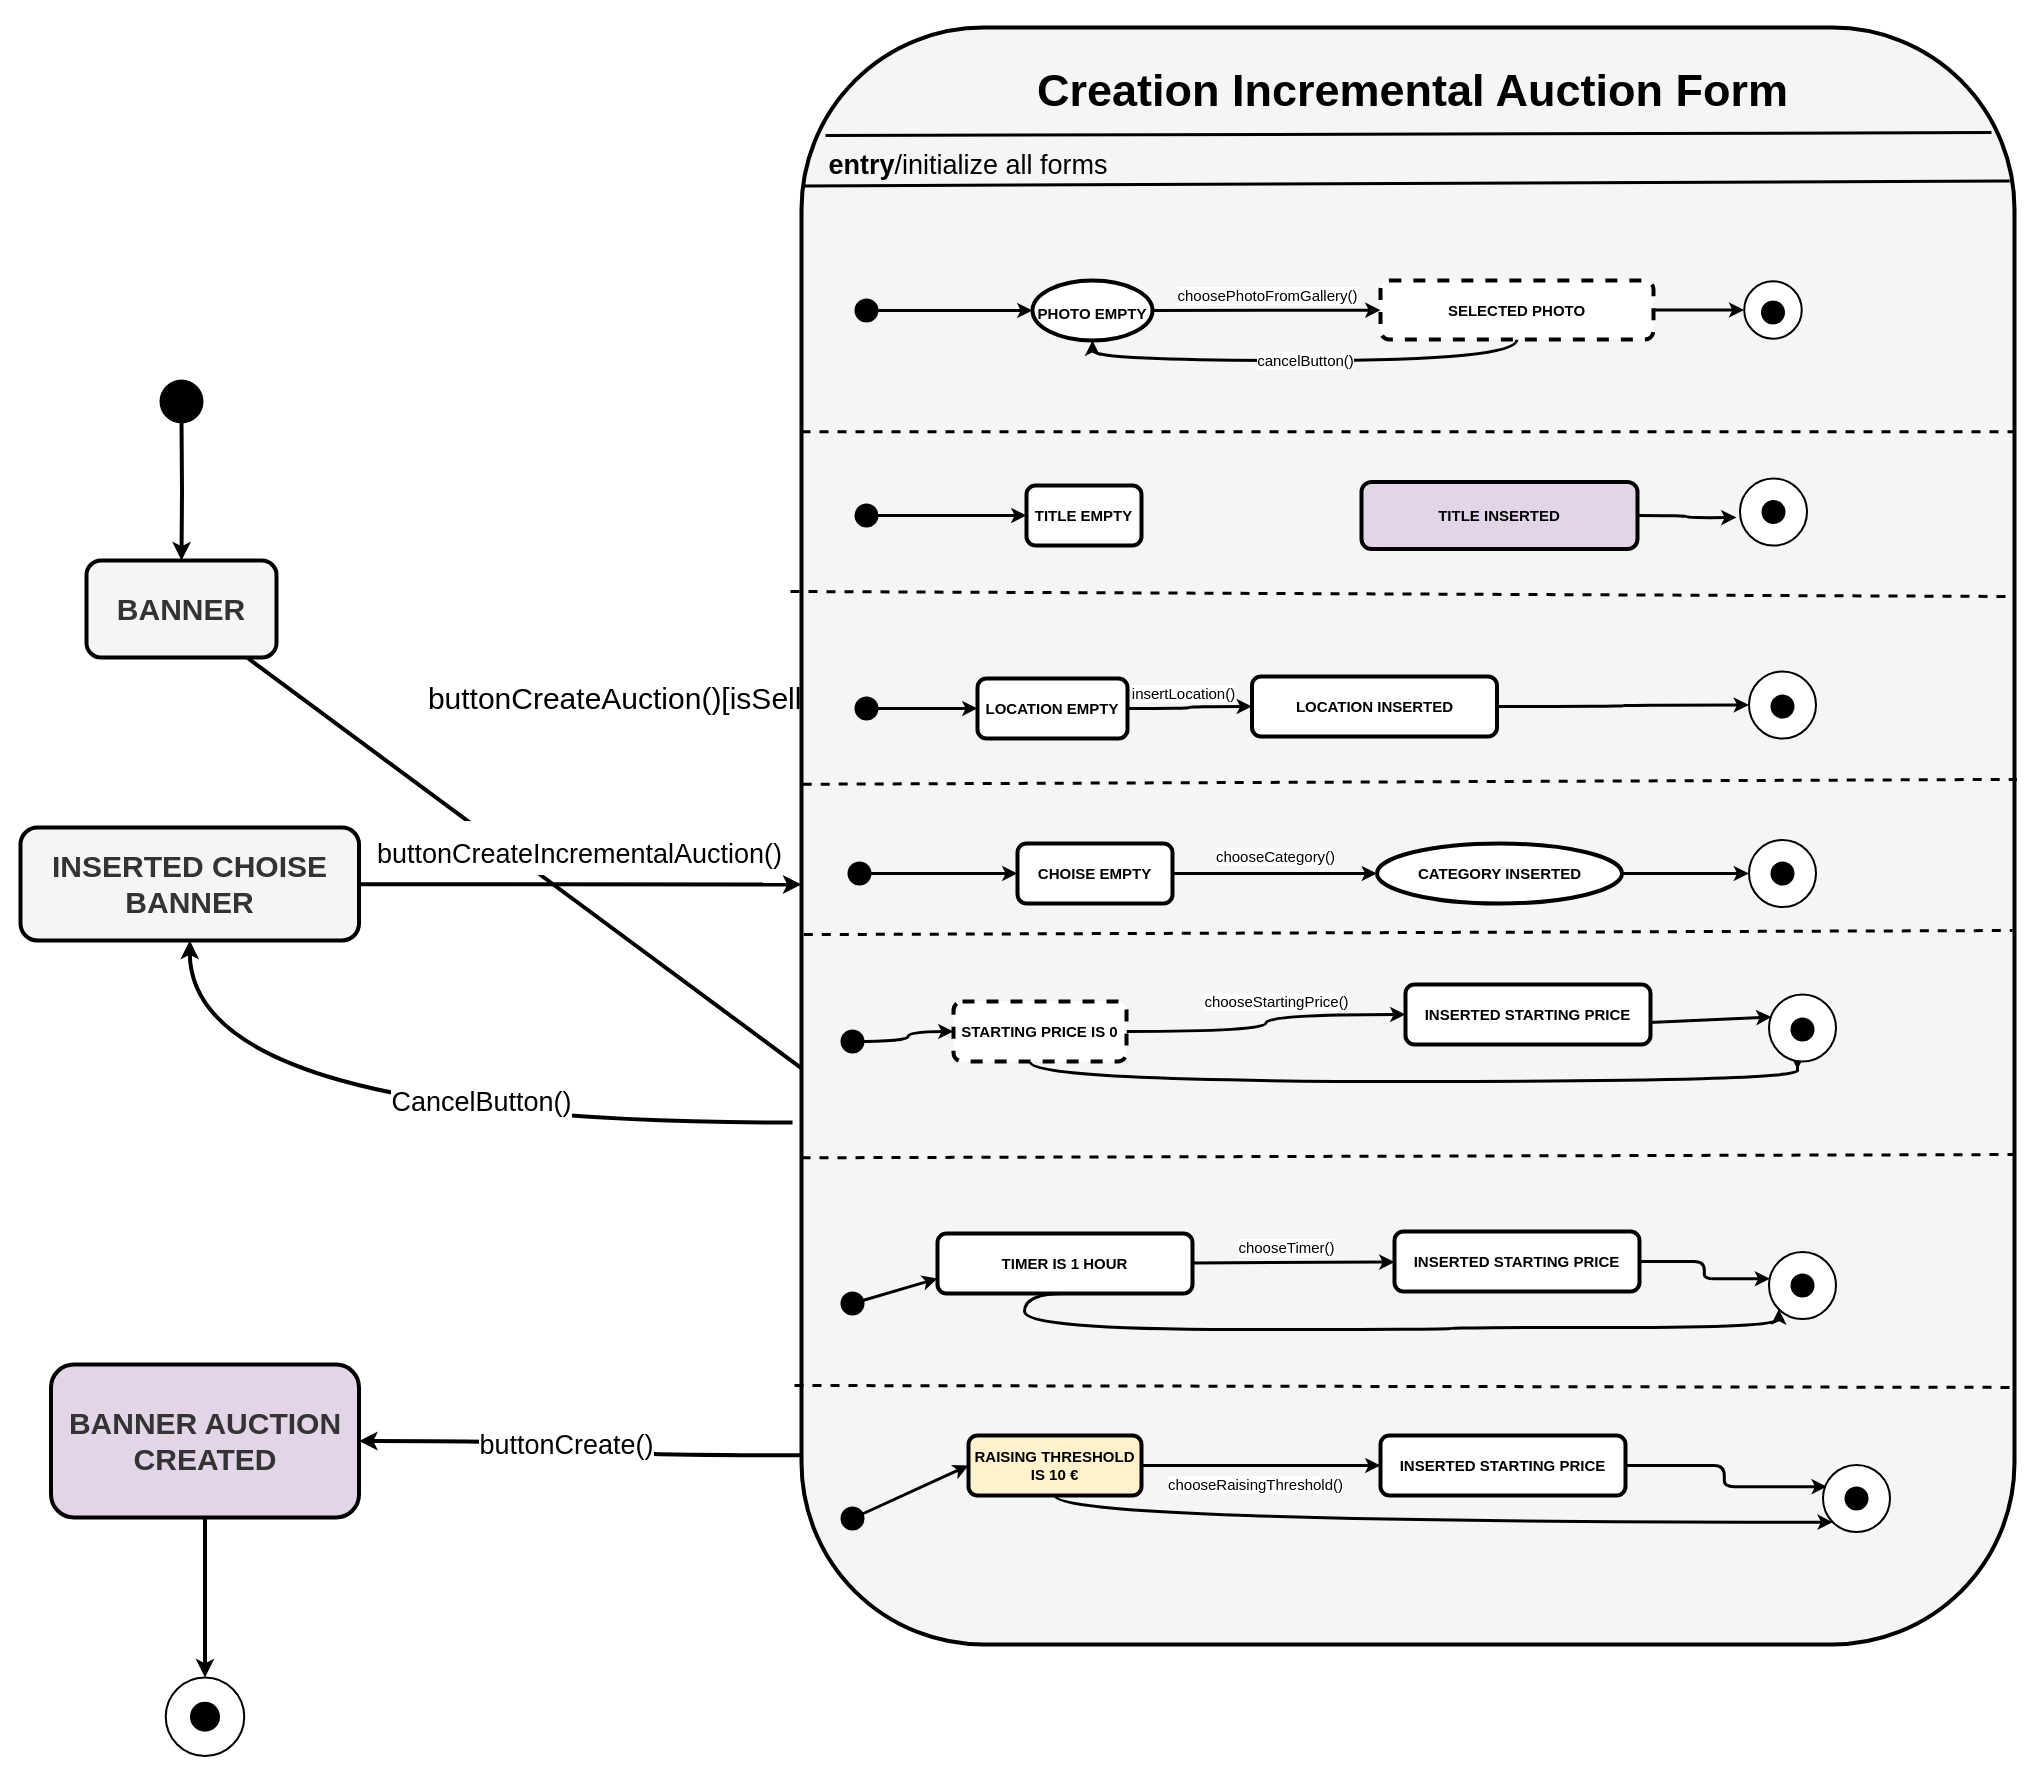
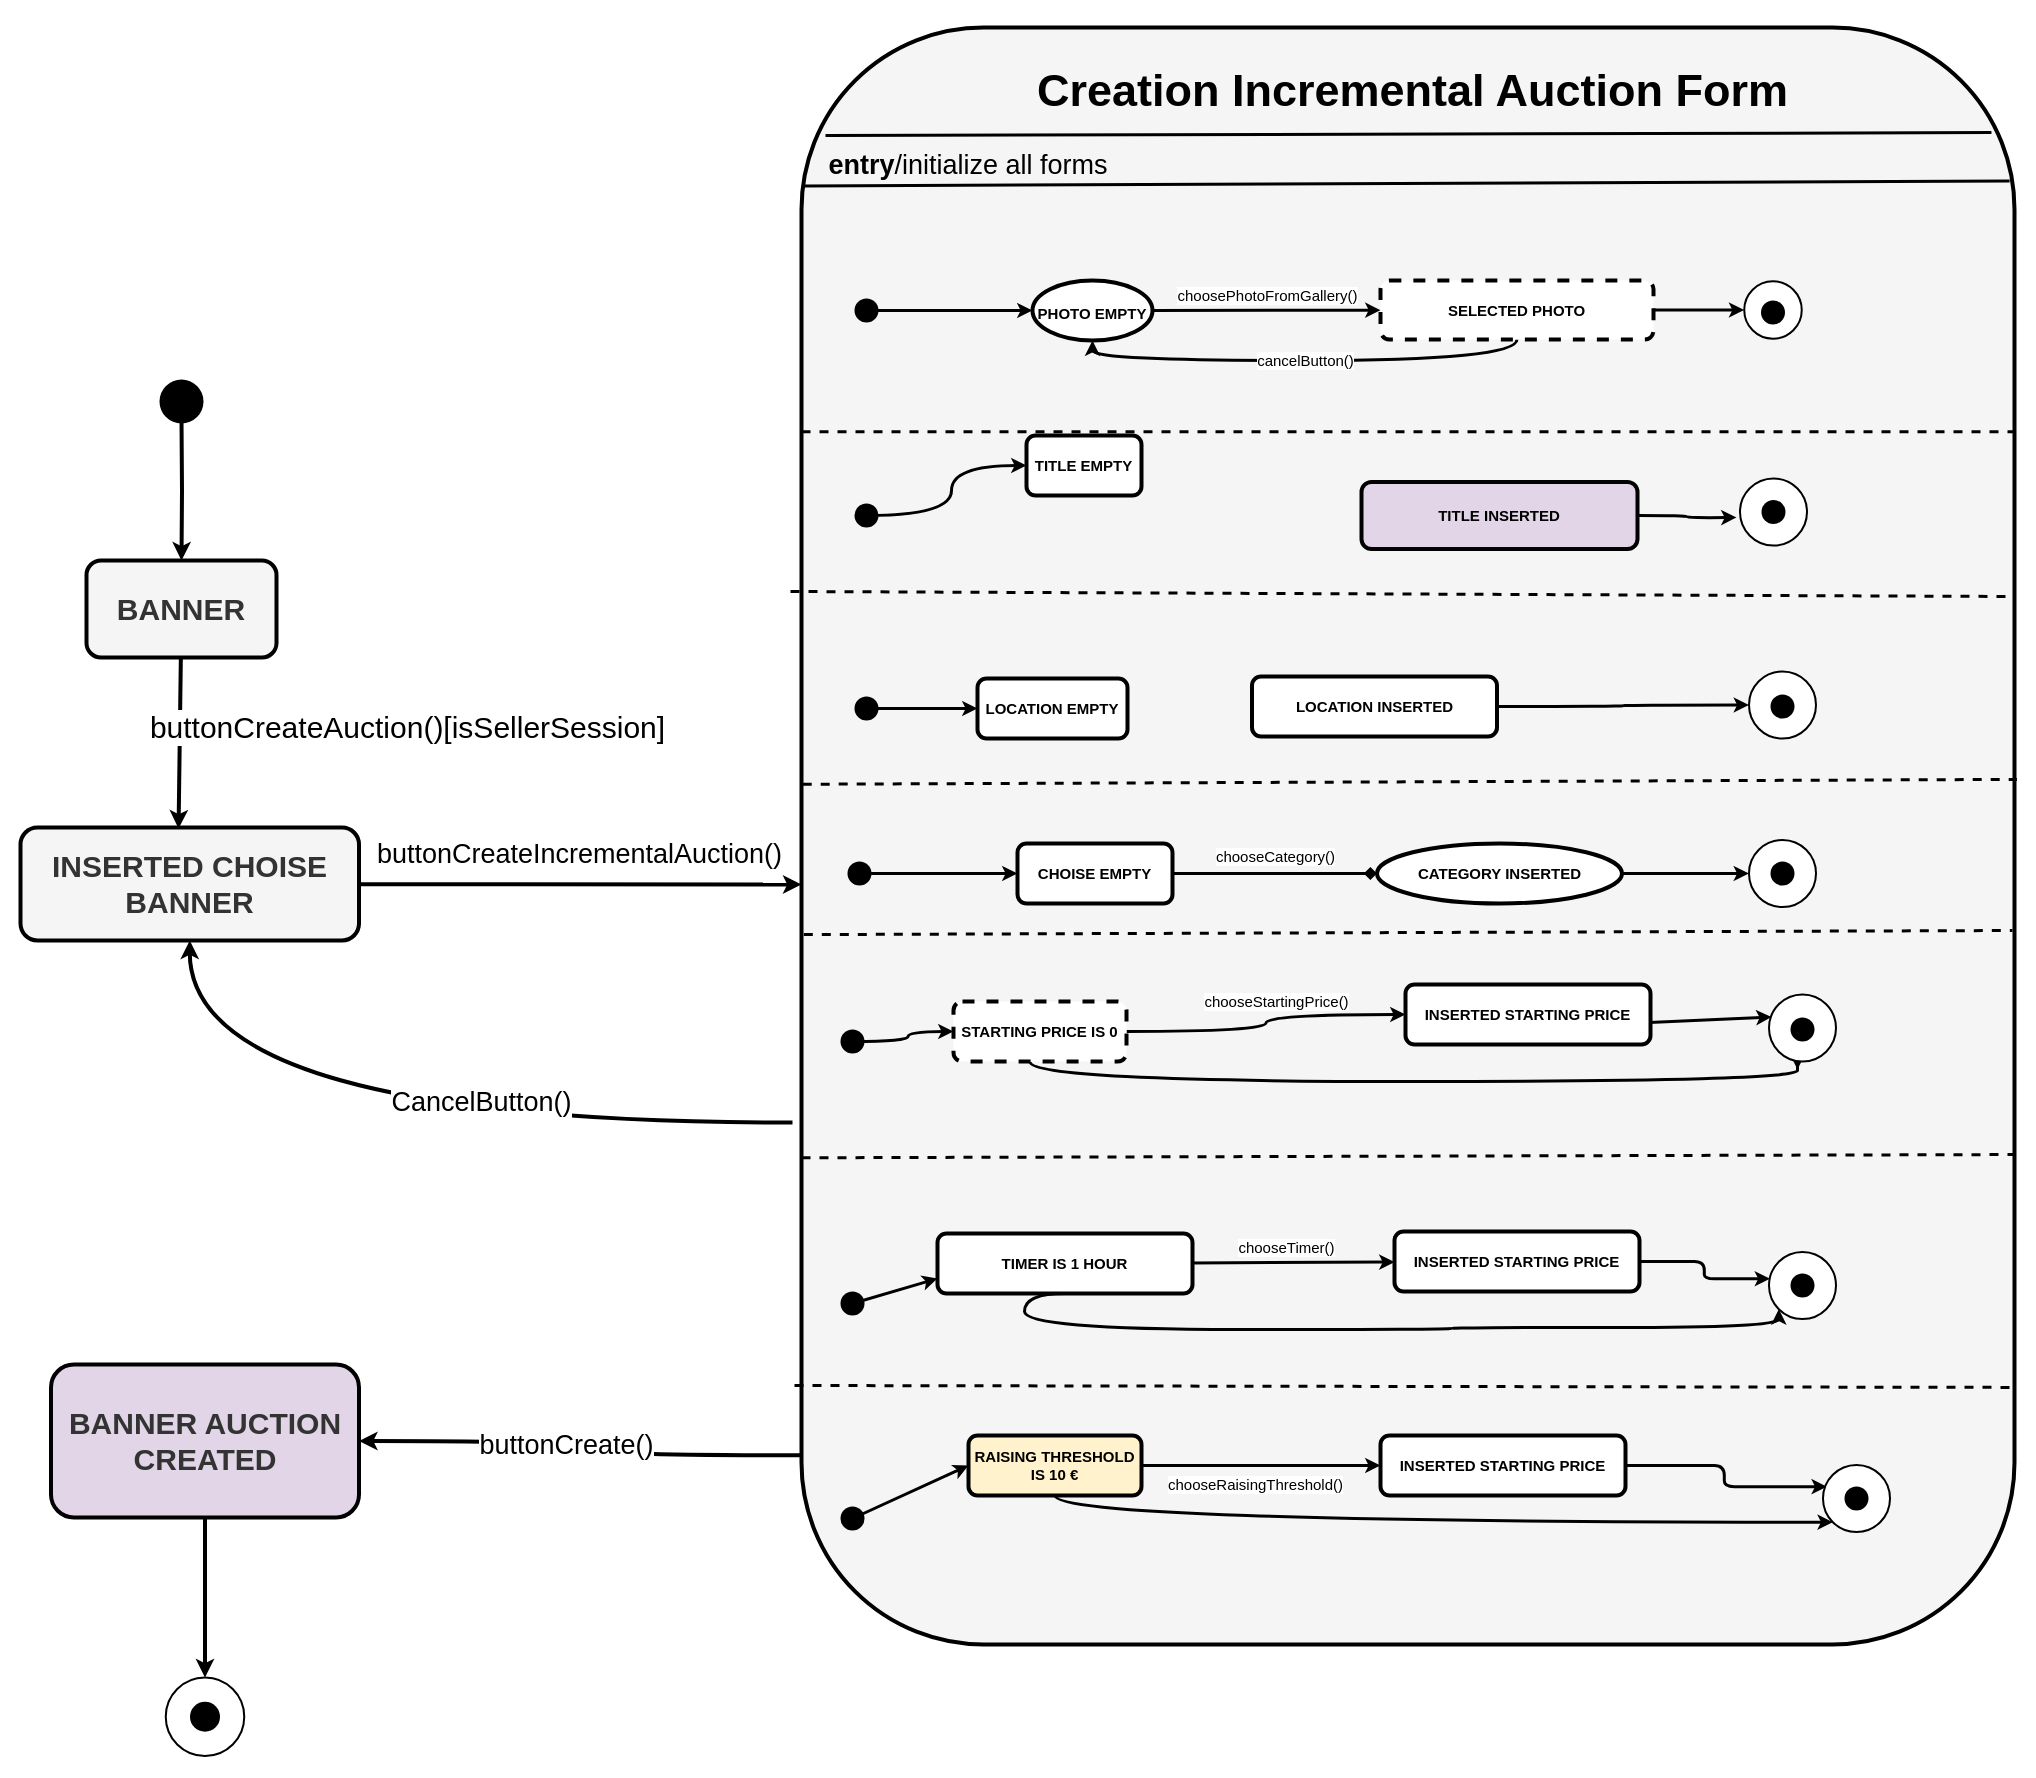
(1084, 516) -> (1084, 466)
(1183, 708) -> none
(1364, 874) -> (1364, 874)
(668, 970) -> (179, 768)
